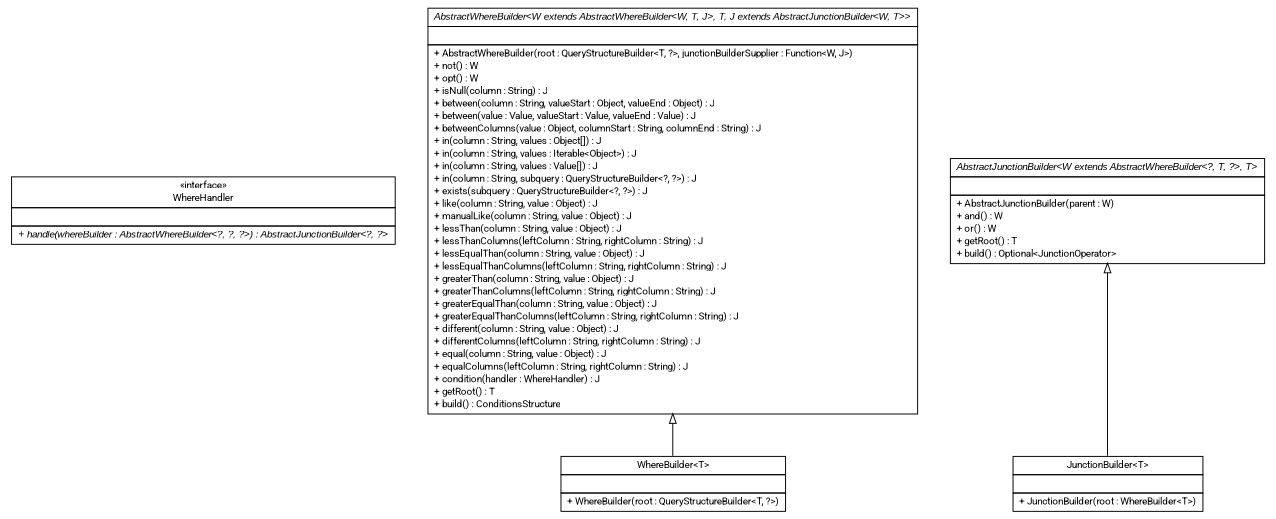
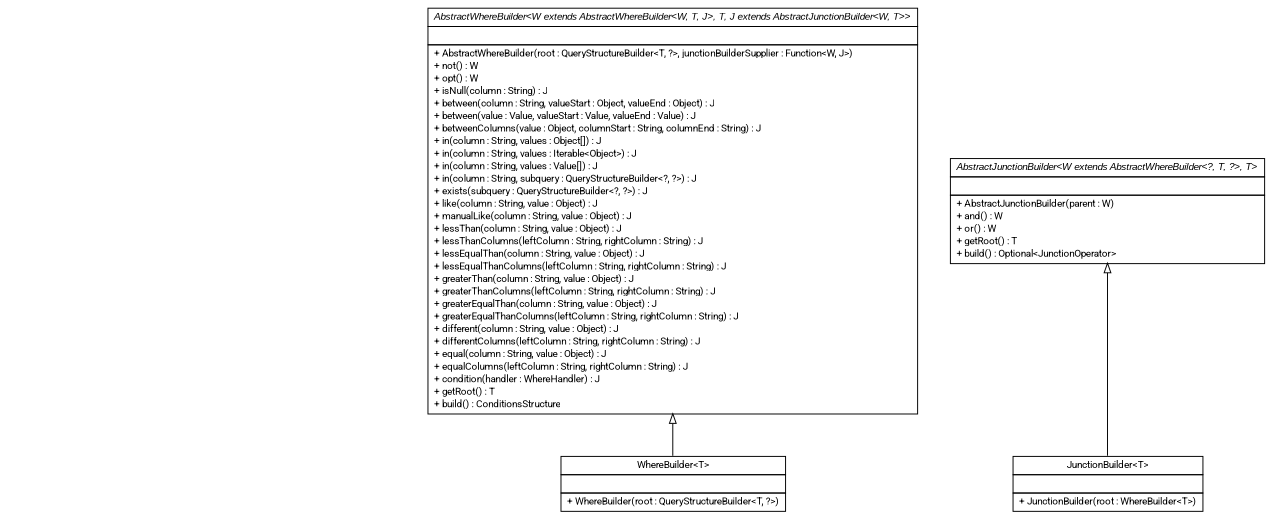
(203, 211) -> none
